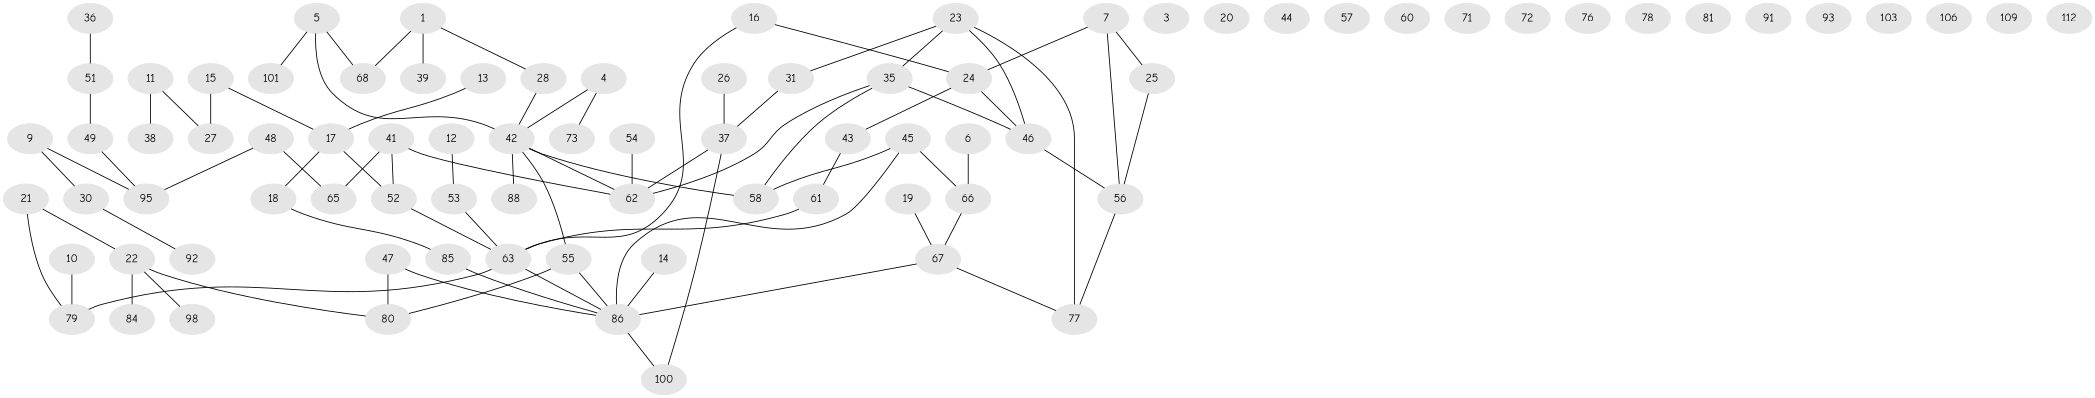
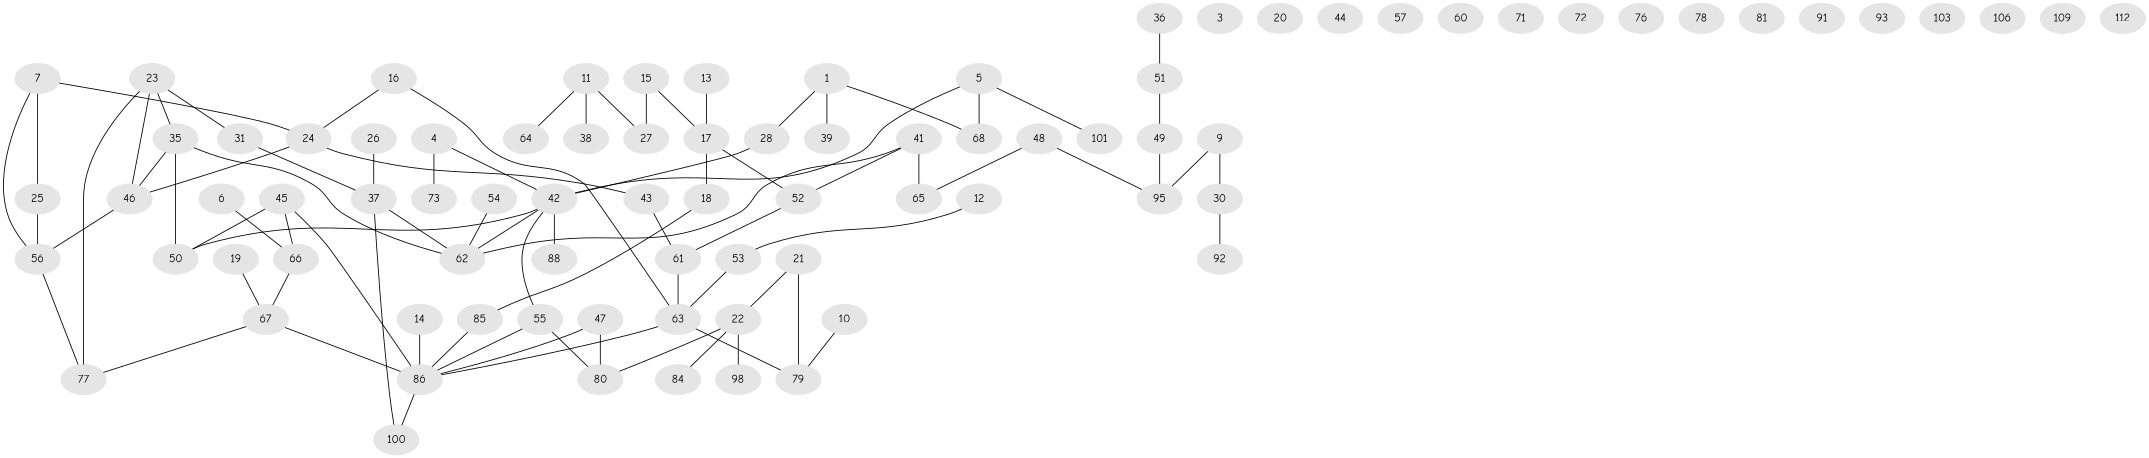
none -> (526, 139)
(756, 199) -> (176, 259)
(451, 229) -> (738, 229)
